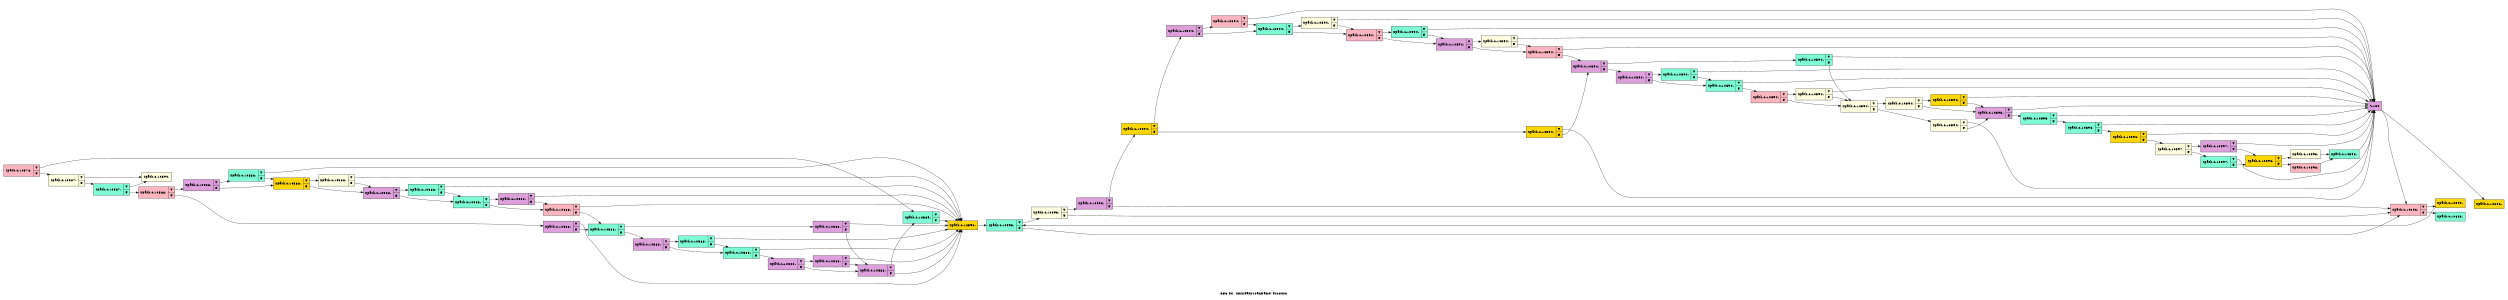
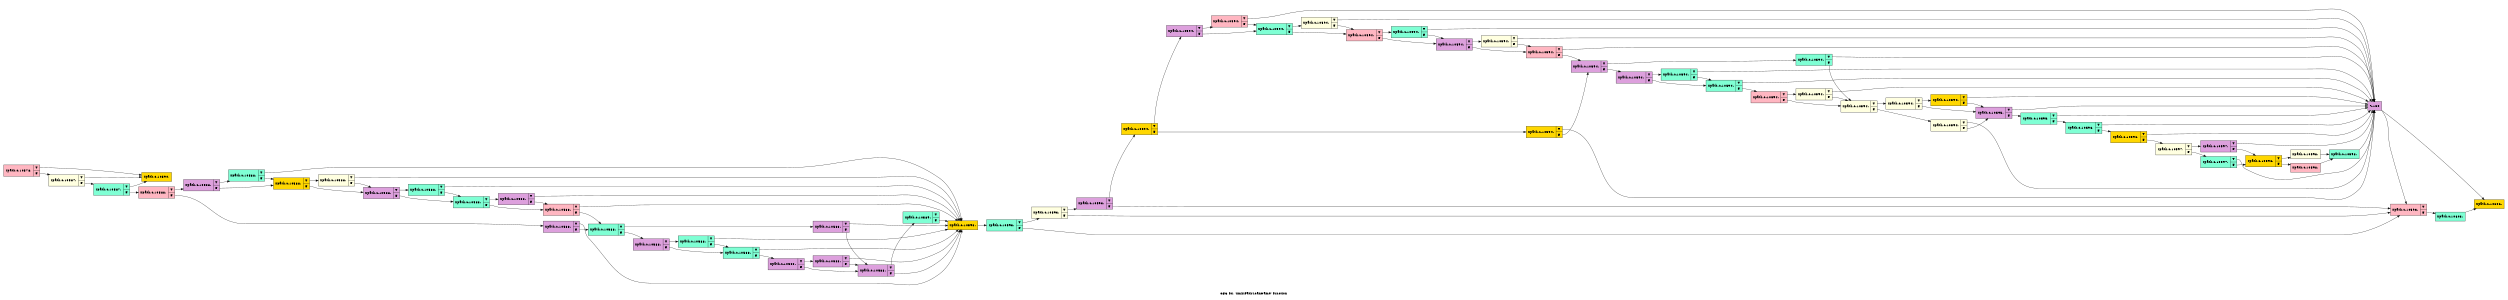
(482, 158) -> (90, 170)
(157, 177) -> (157, 177)
(2450, 203) -> none
none -> (2470, 211)
